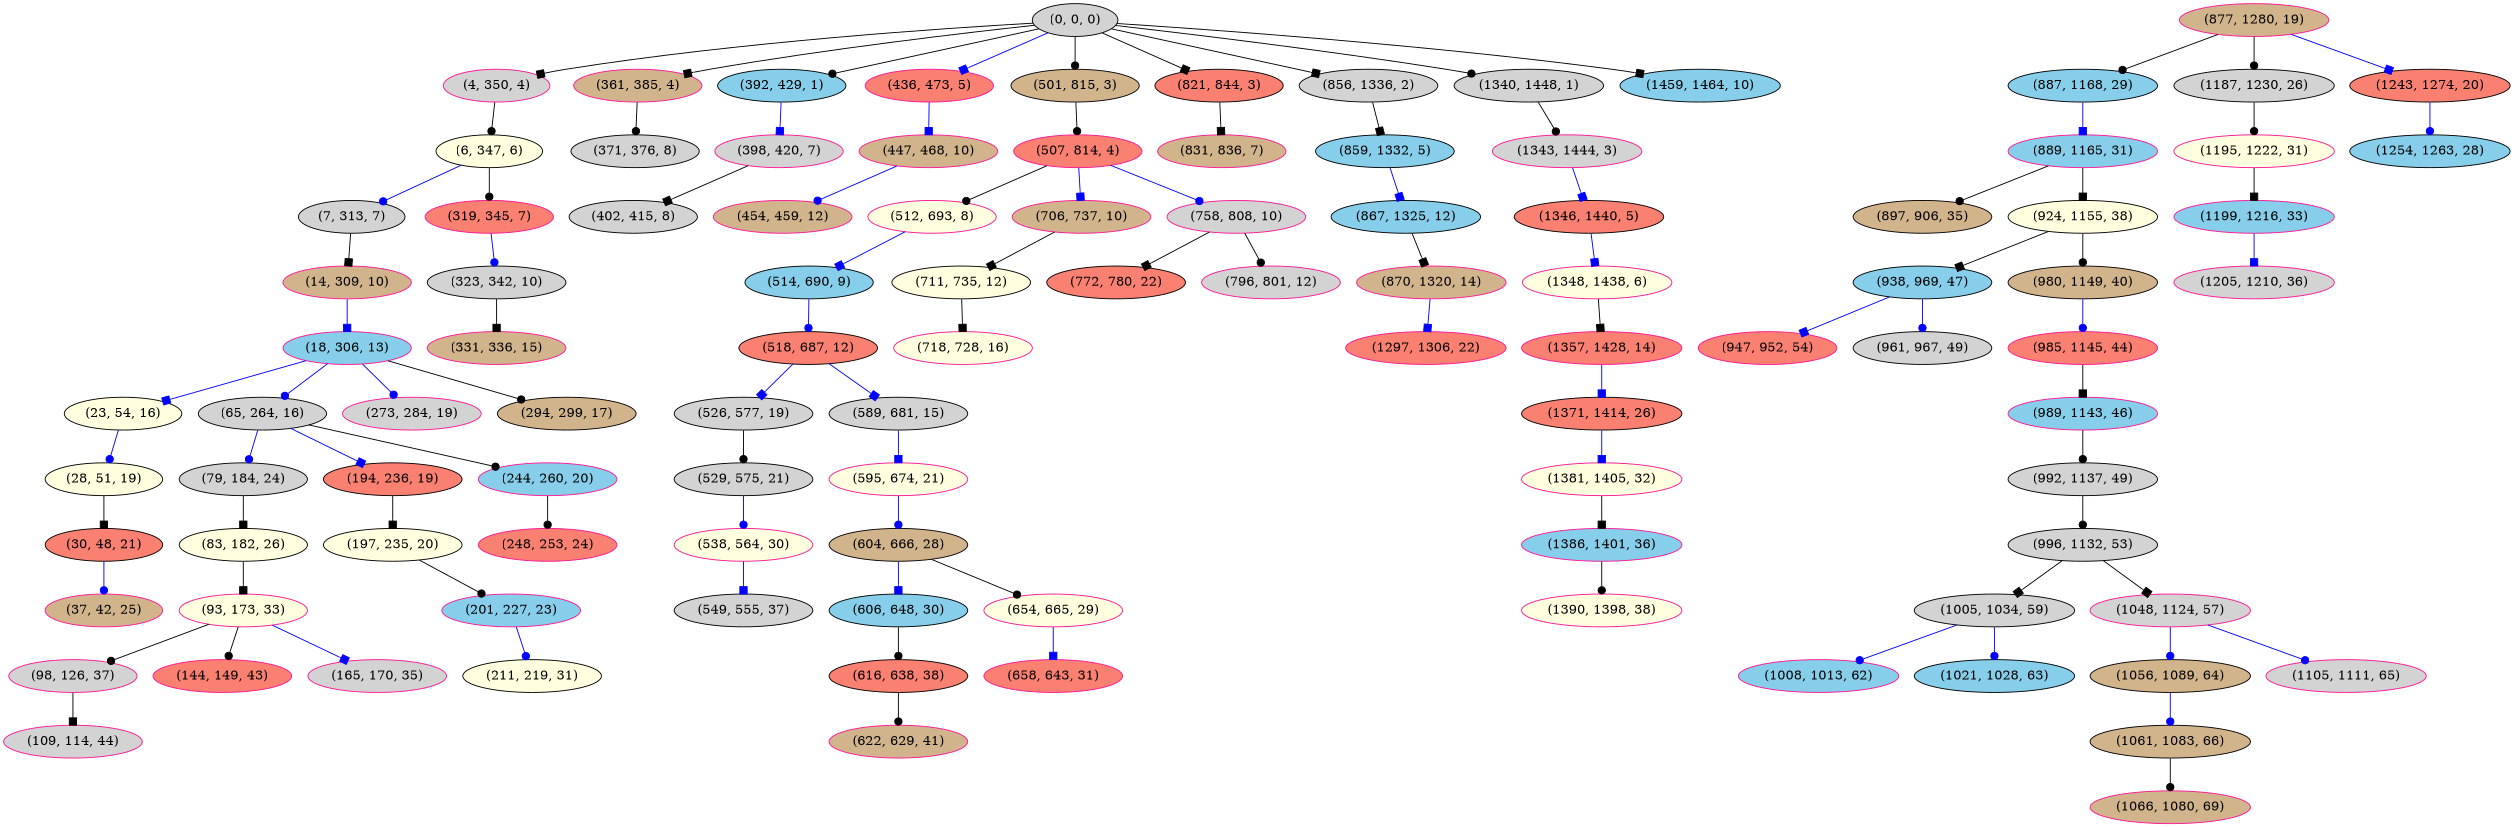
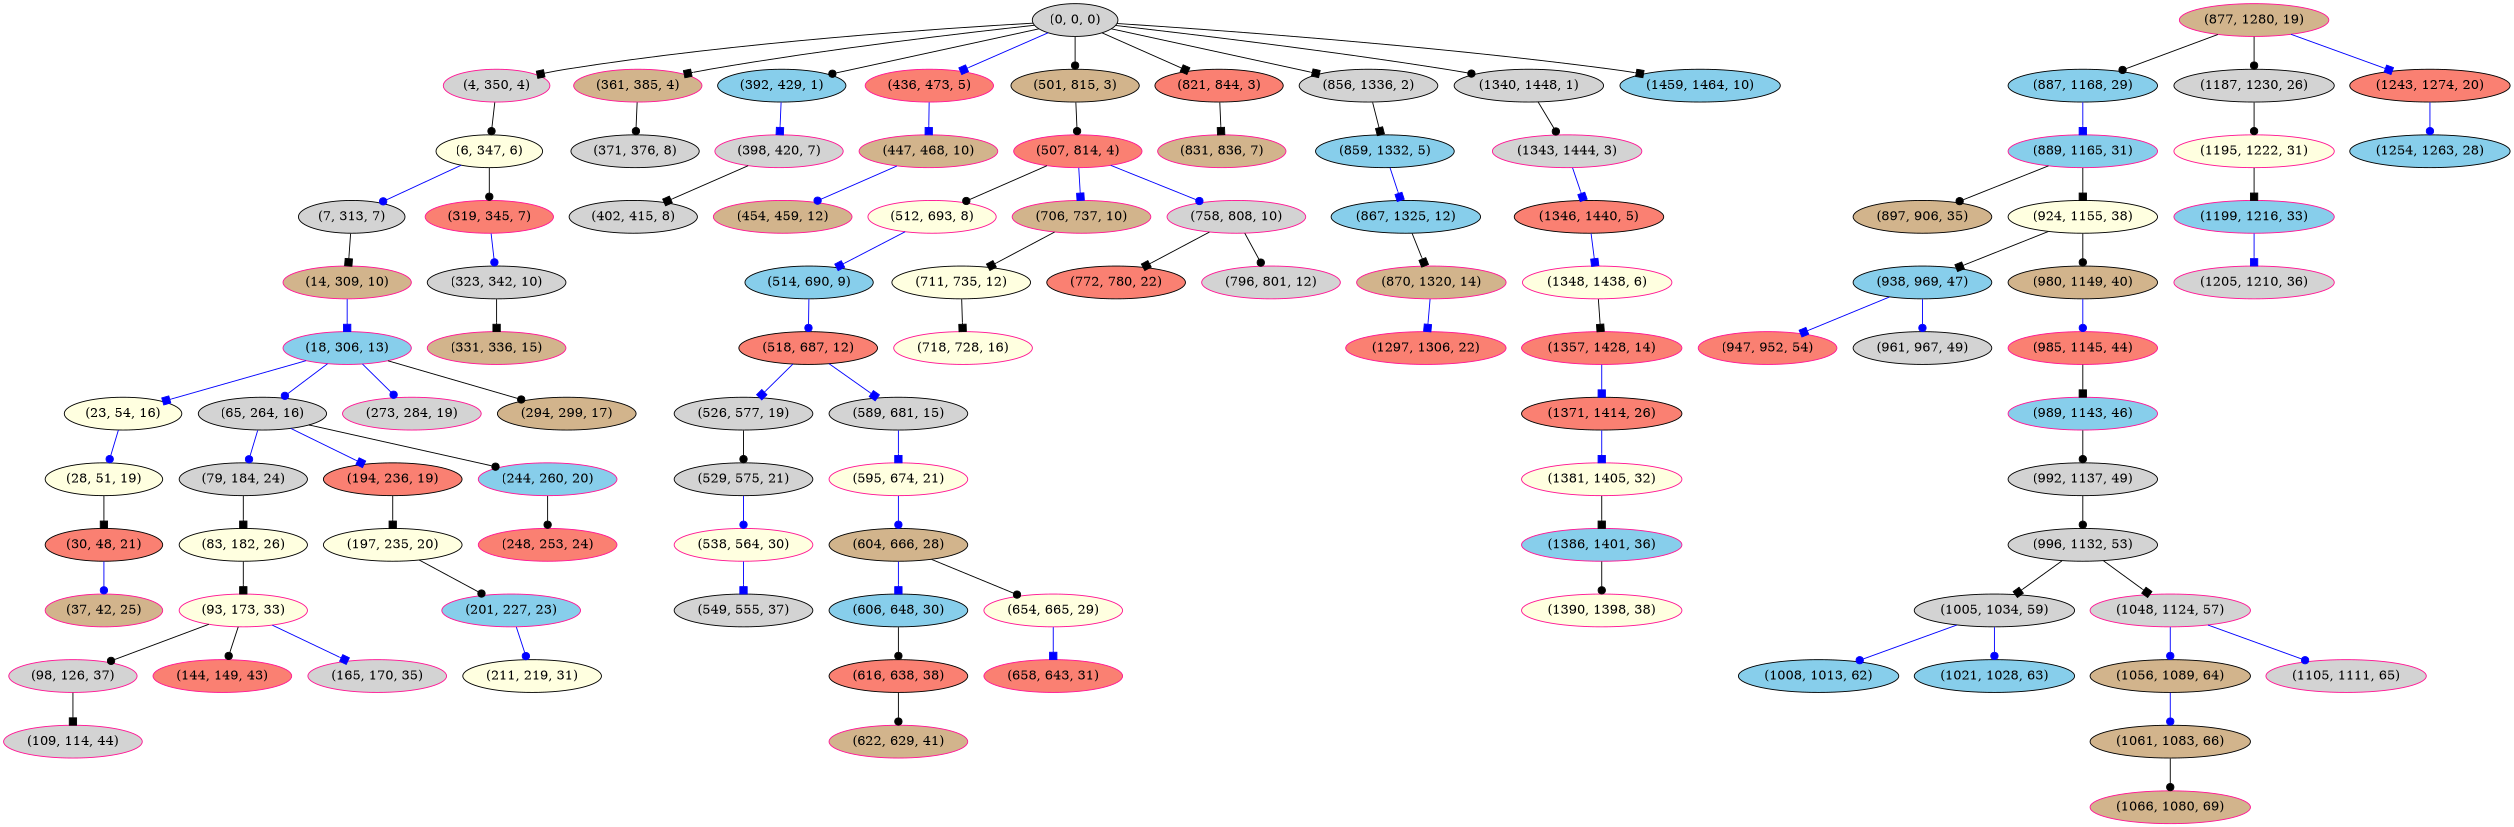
(1819, 676) -> (1819, 676)
